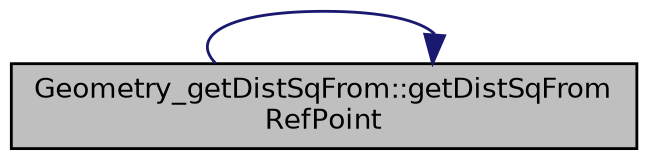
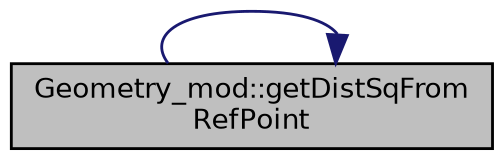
(324, 106) -> (252, 106)
